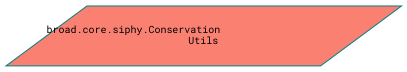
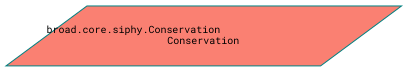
(204, 36) -> (204, 36)
